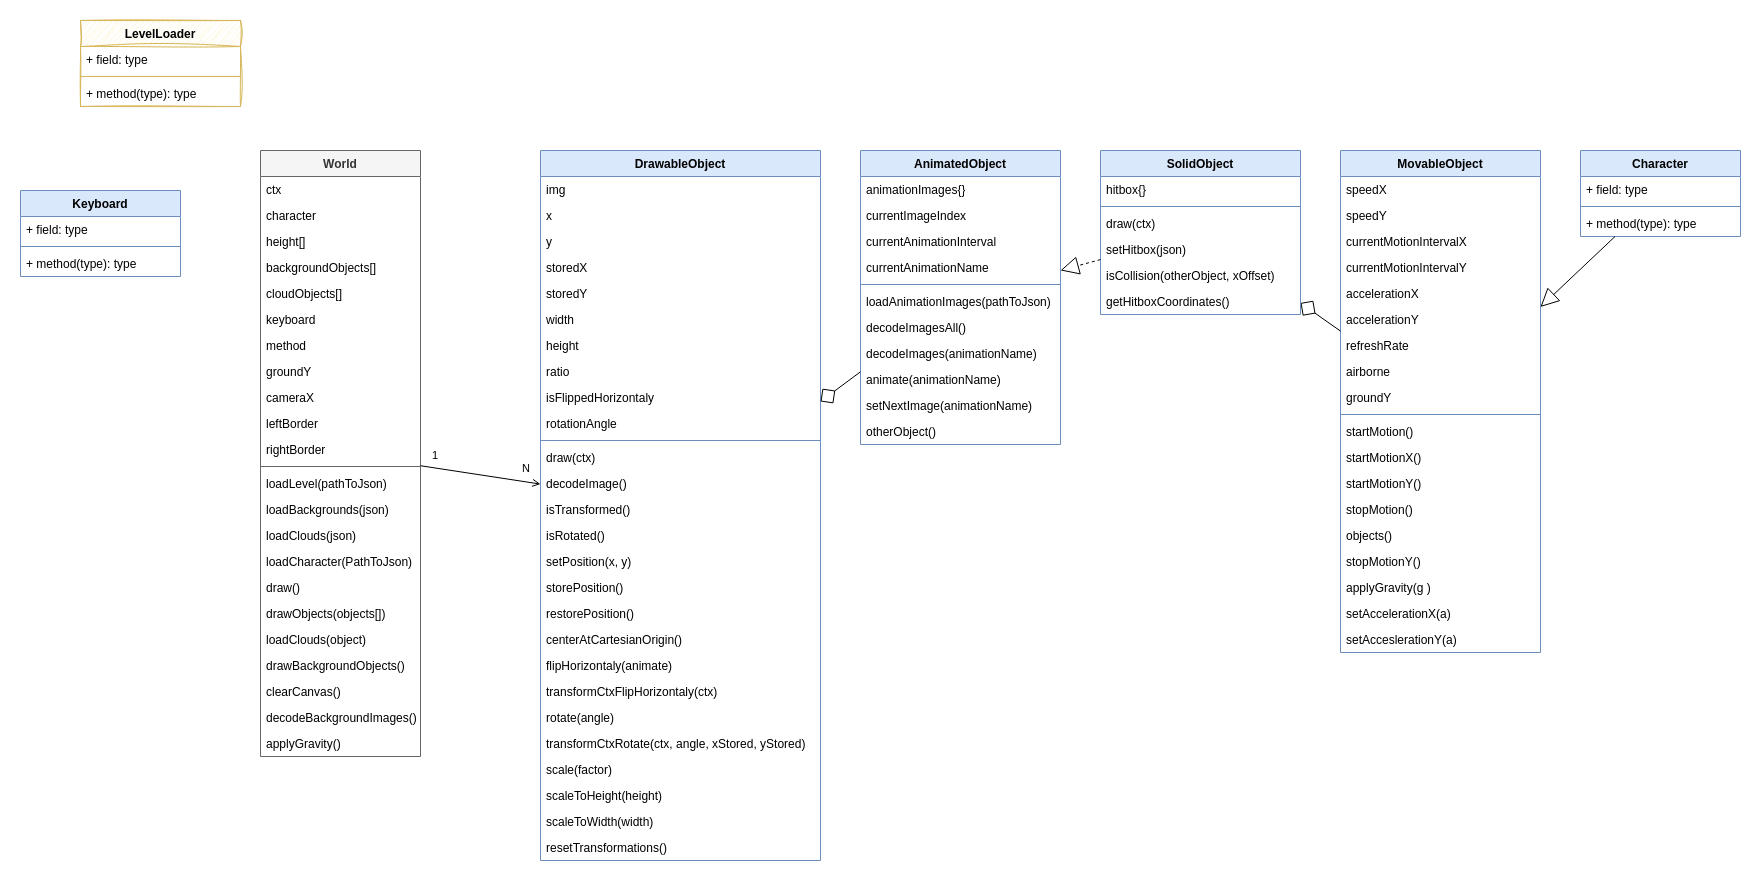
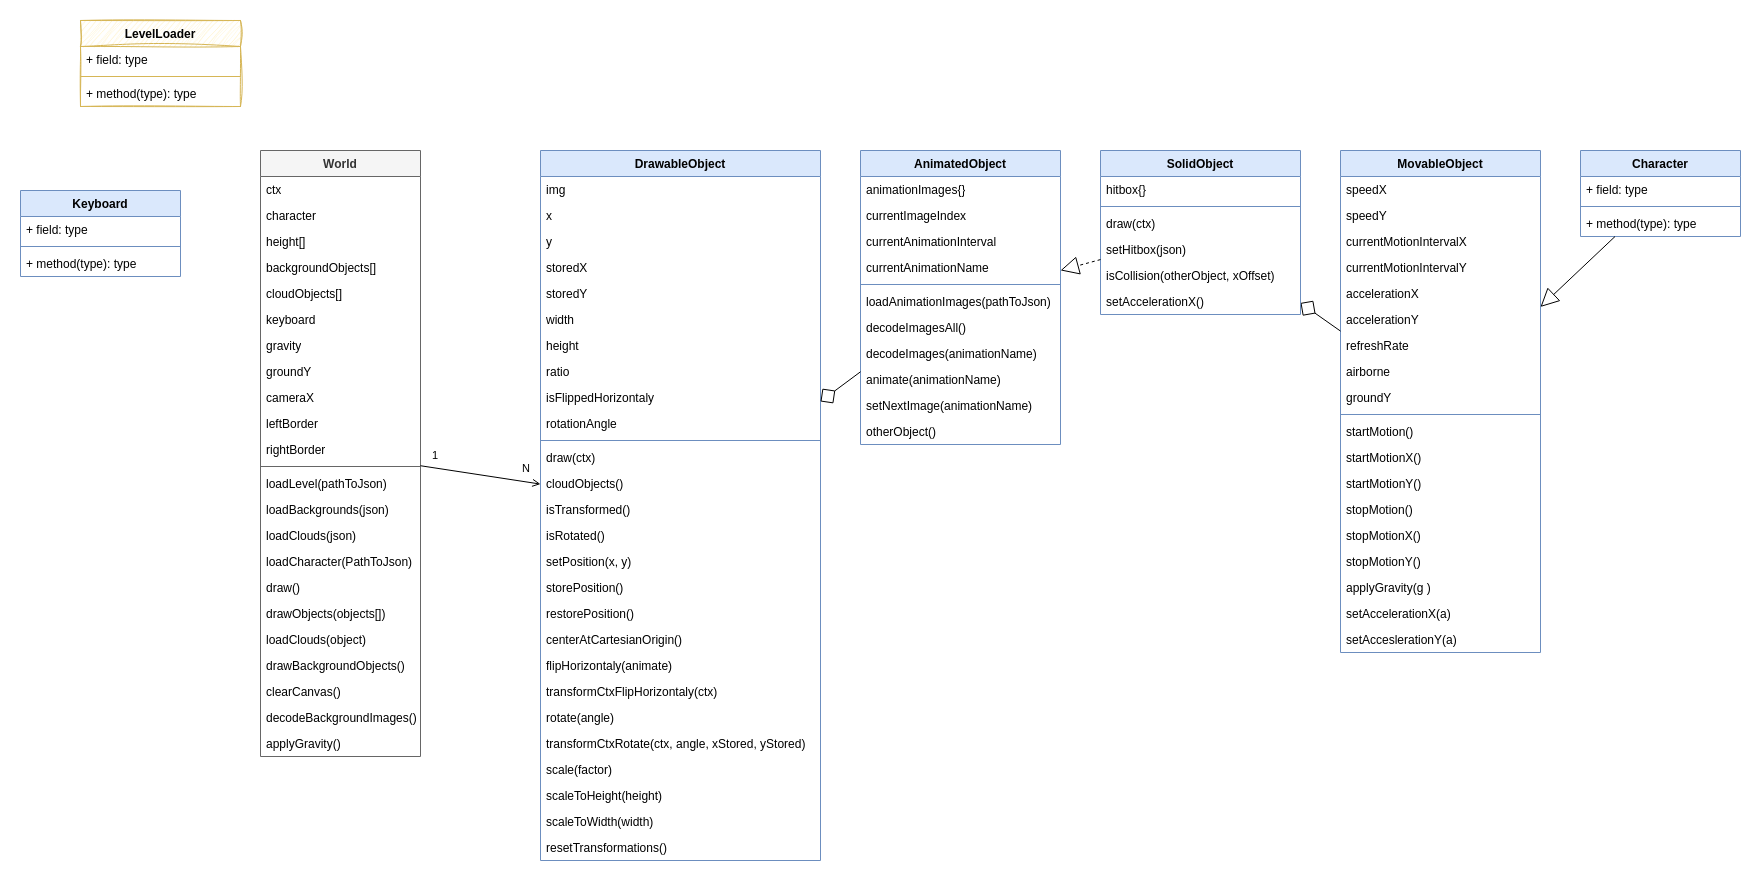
(1177, 303) -> (1164, 303)
(287, 347) -> (288, 347)
(590, 485) -> (592, 485)
(1377, 537) -> (1389, 537)
